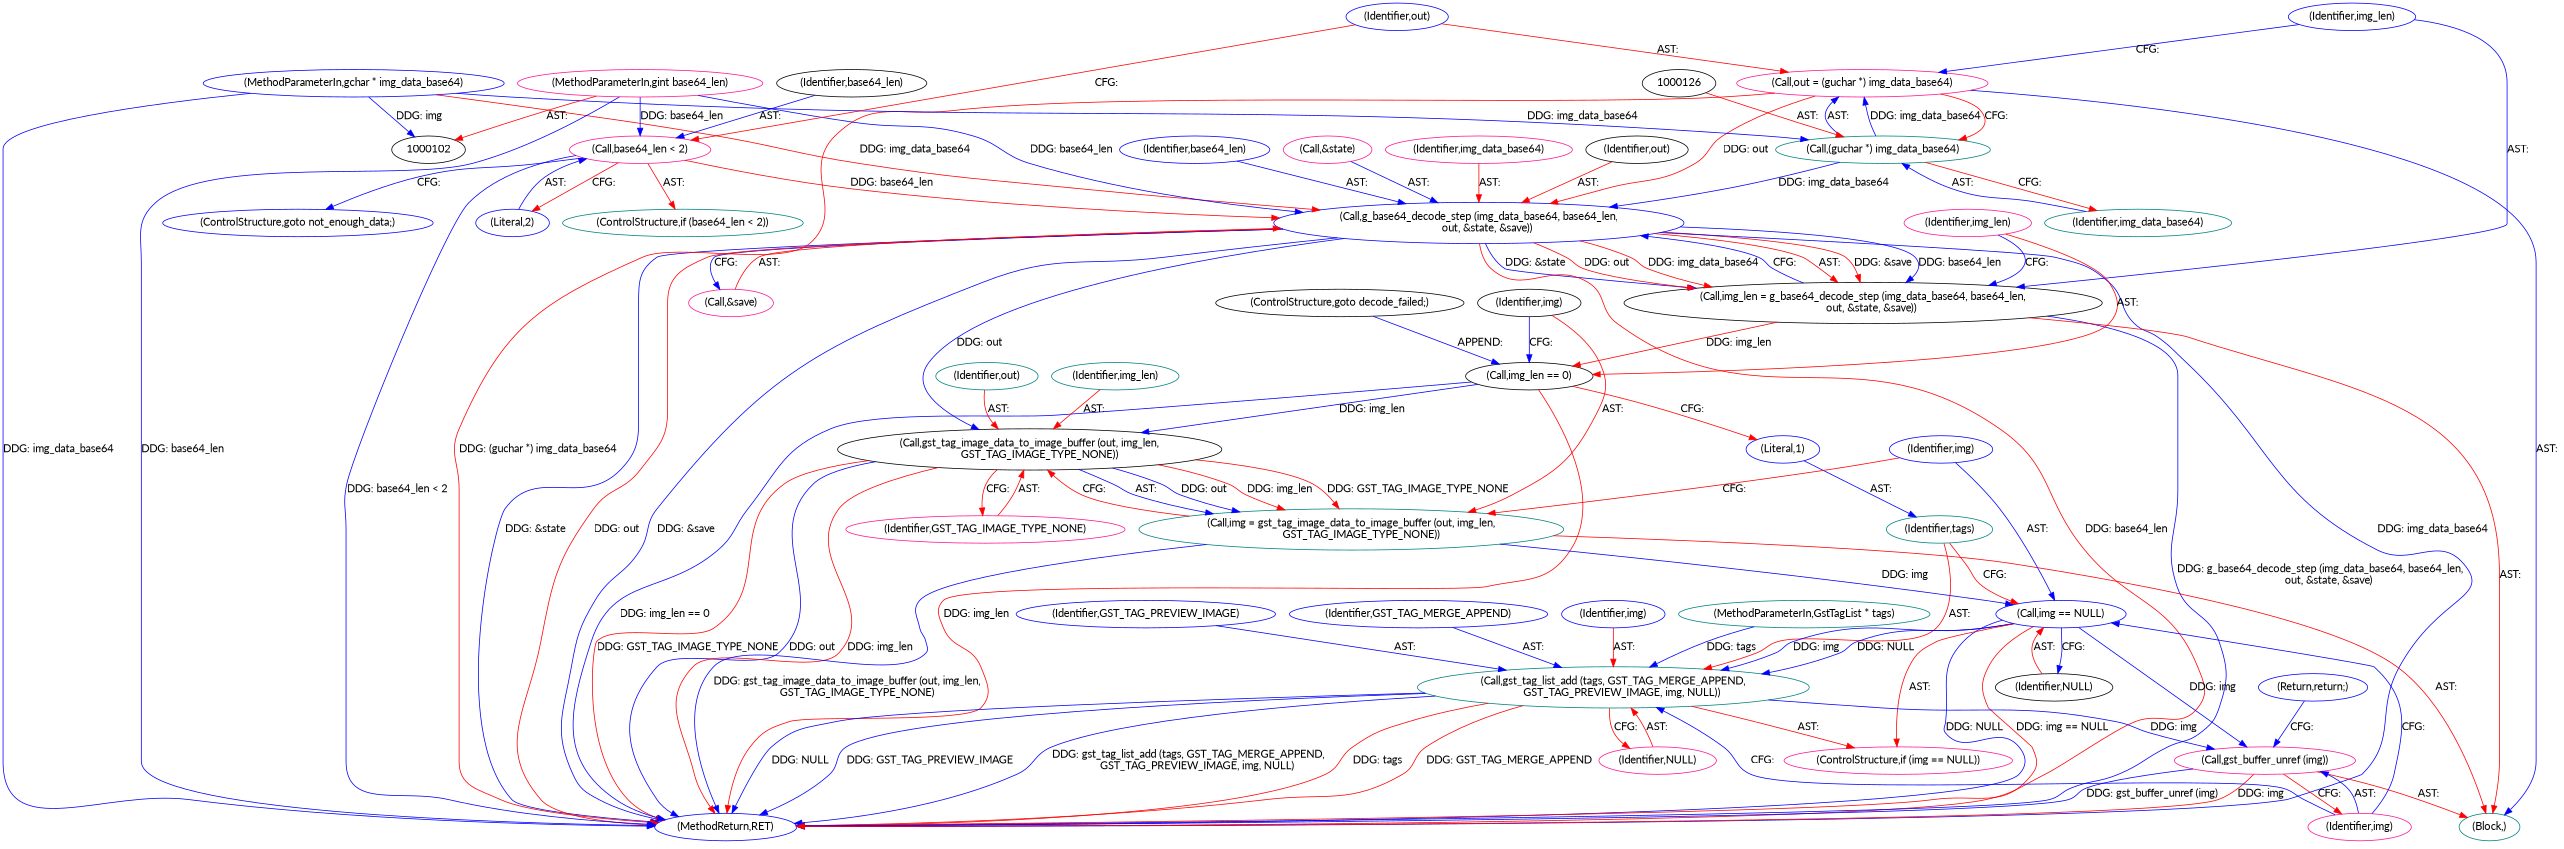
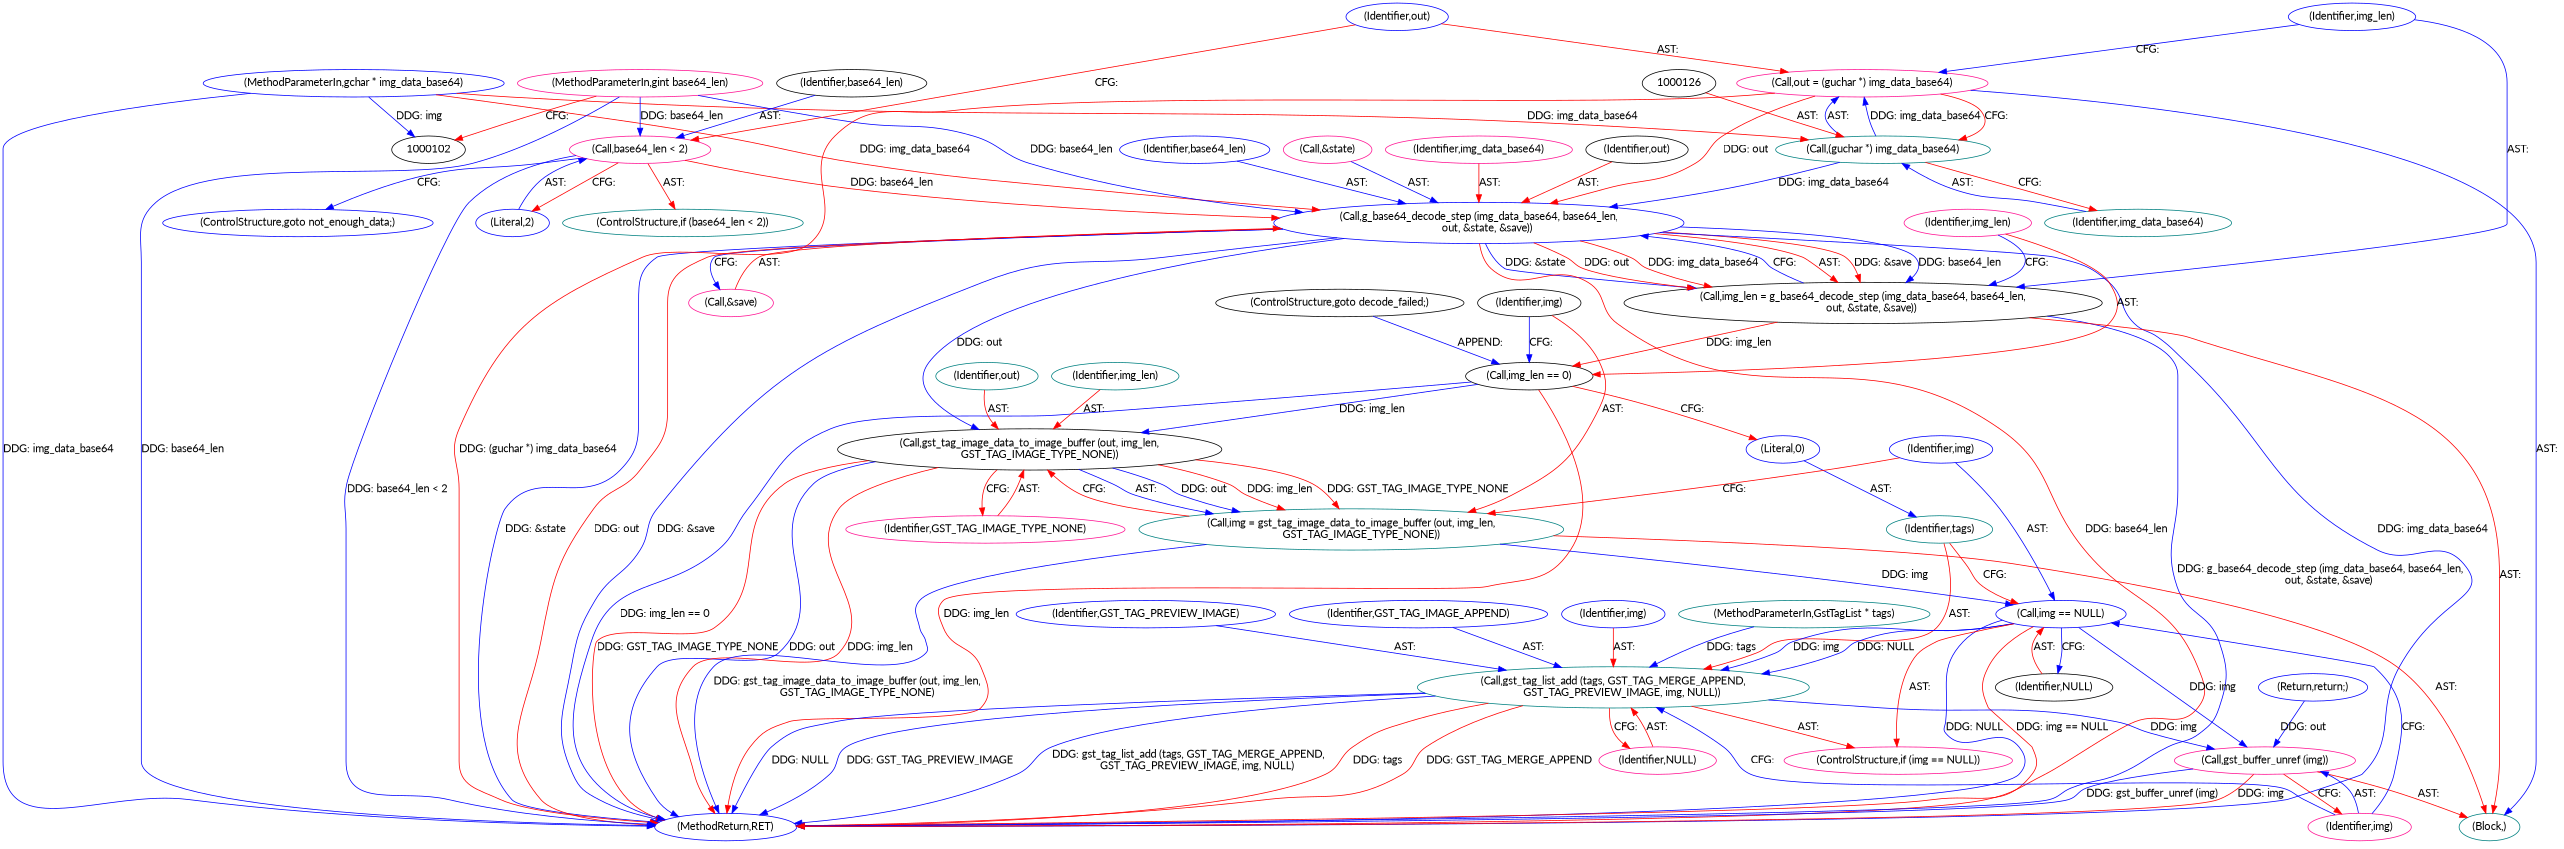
(1129, 114) -> (1129, 114)
(559, 117) -> (559, 117)
(1783, 449) -> (1783, 449)
(1419, 614) -> (1419, 614)
(2304, 727) -> (2304, 727)
